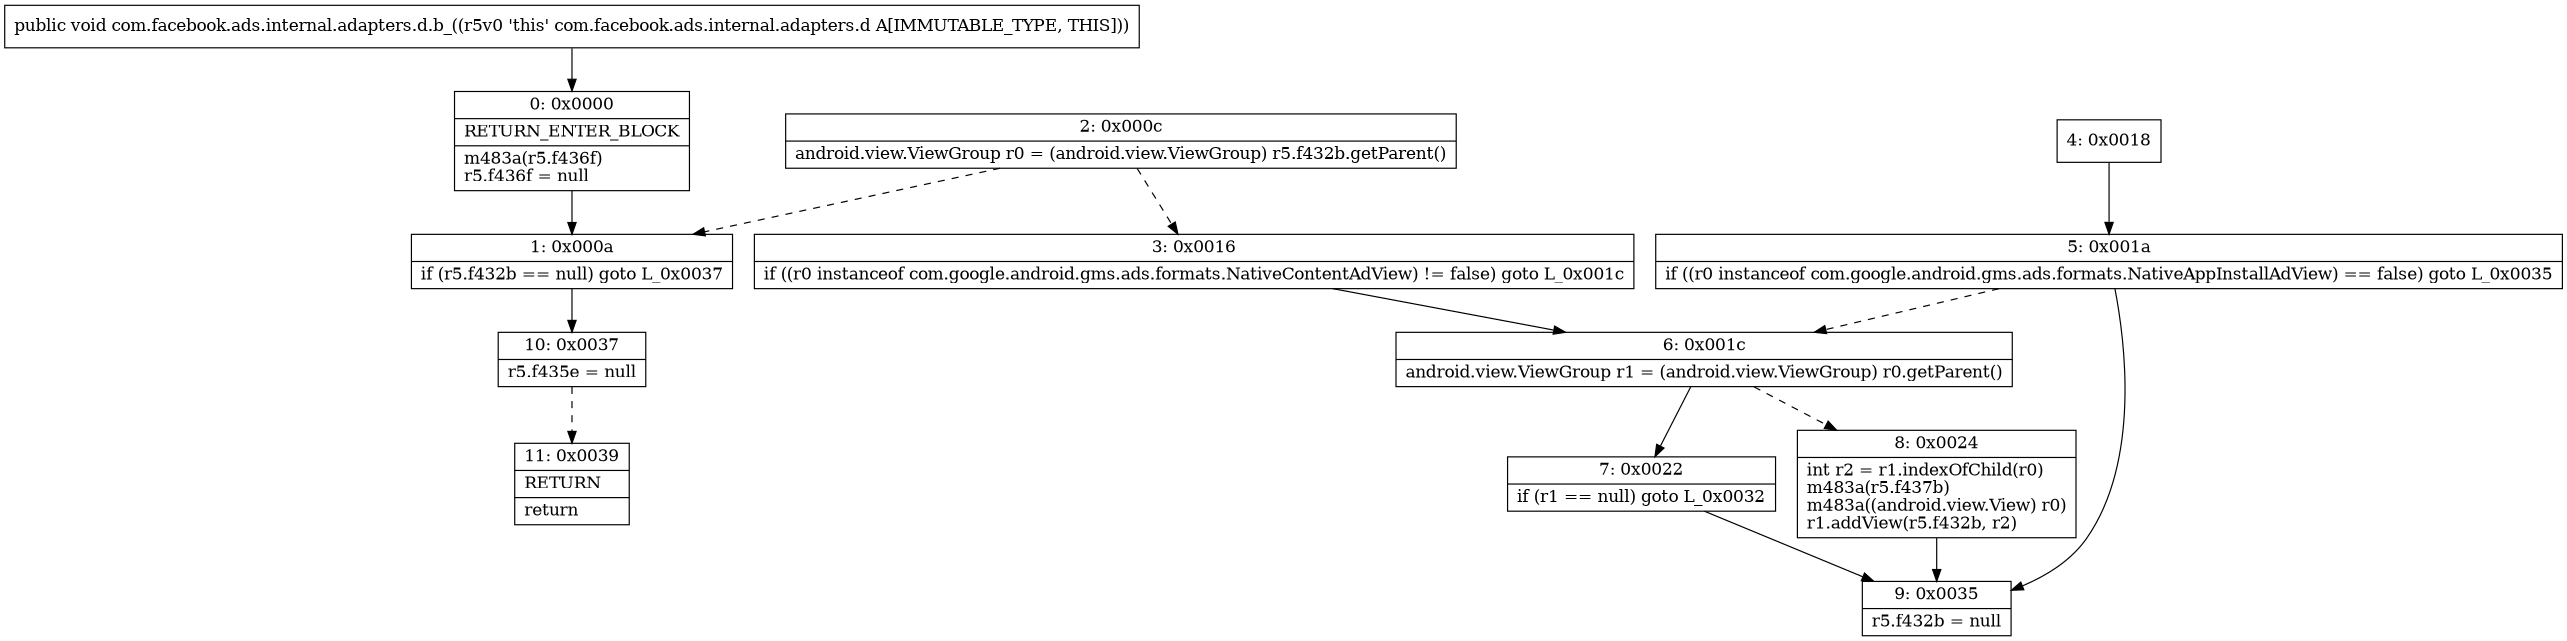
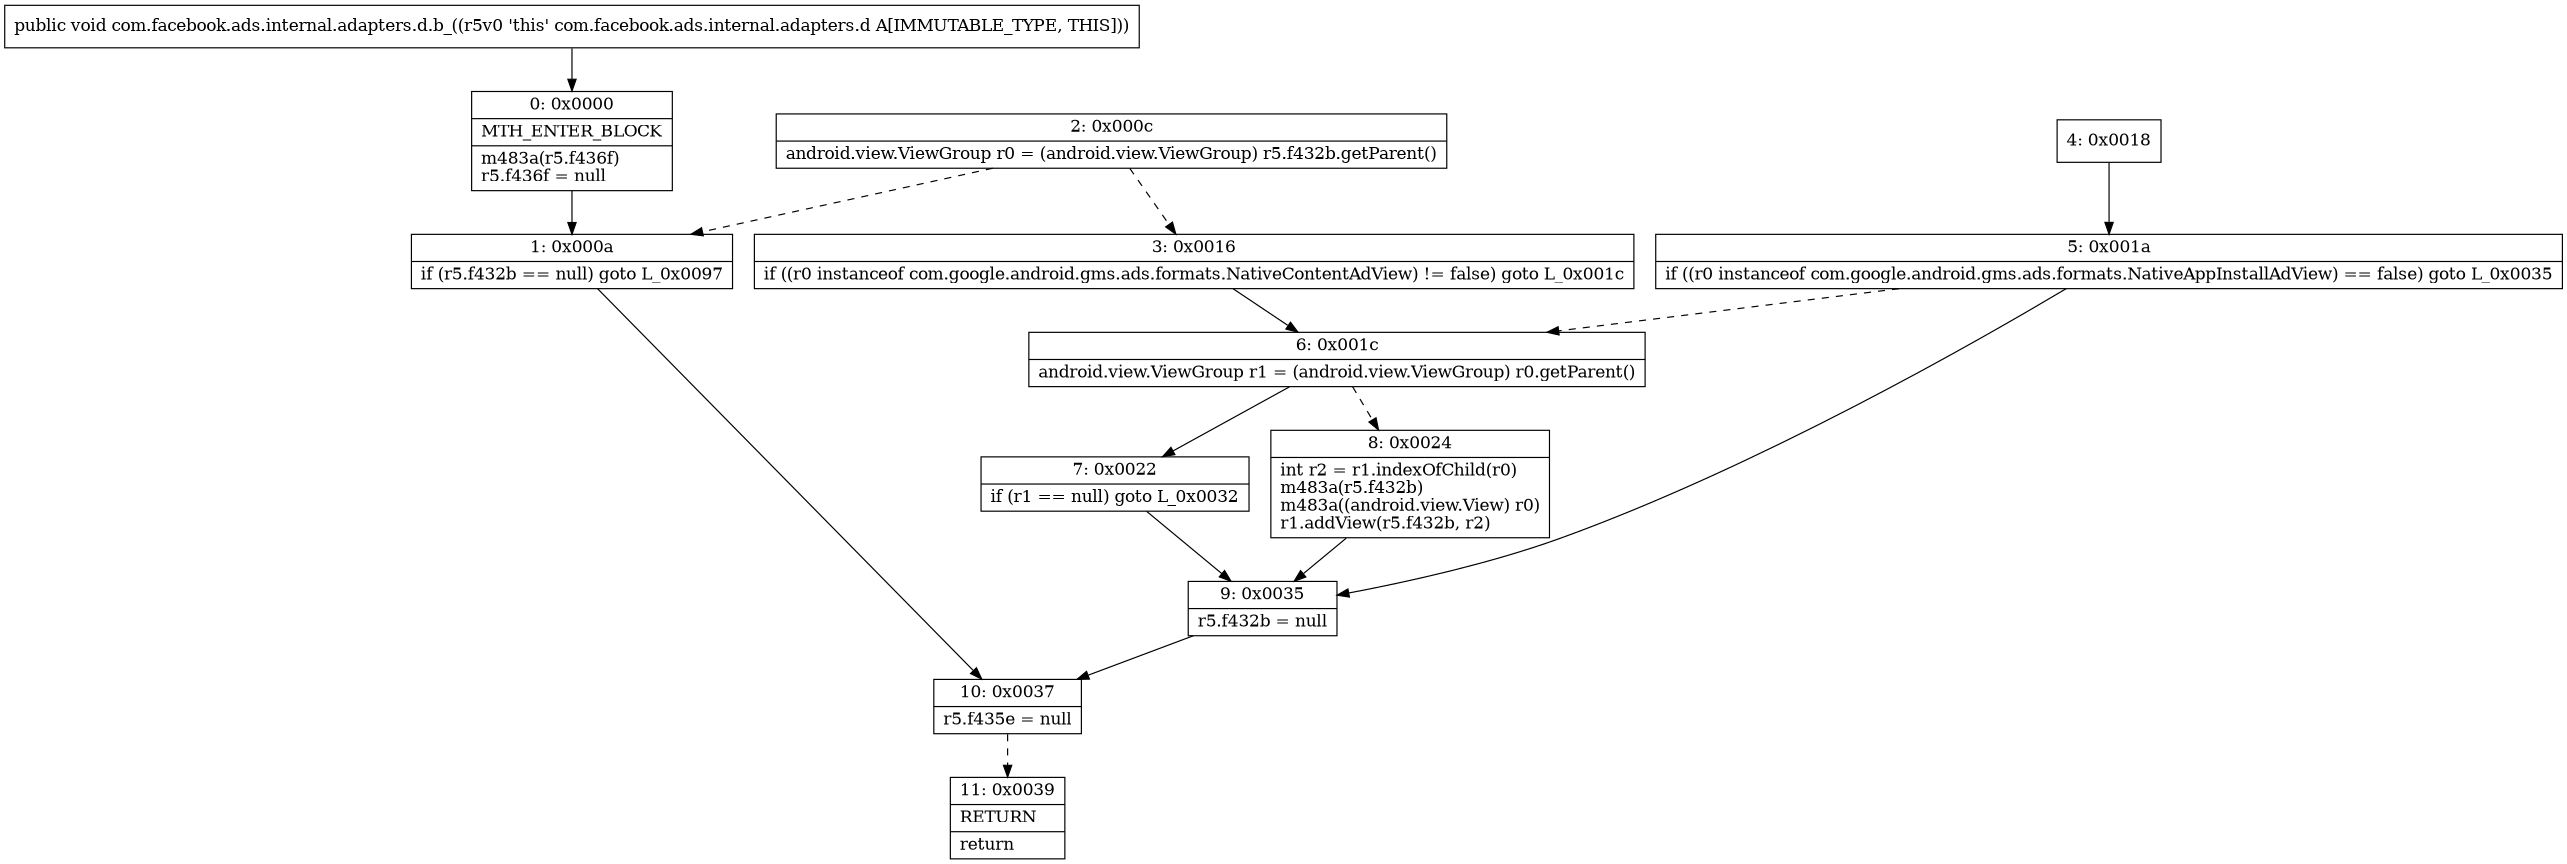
(572, 132) -> (572, 132)
(572, 274) -> (572, 274)
(1878, 488) -> (1352, 488)
none -> (1141, 655)
